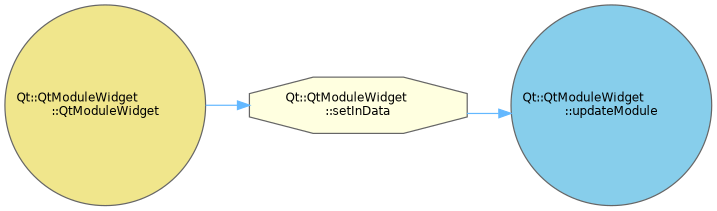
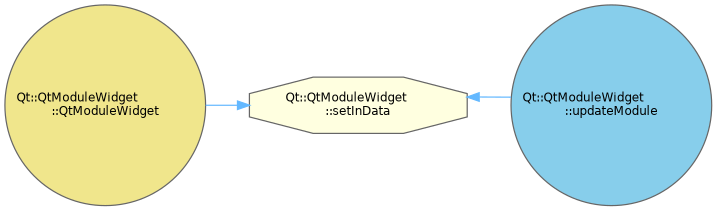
(483, 114) -> (495, 97)
